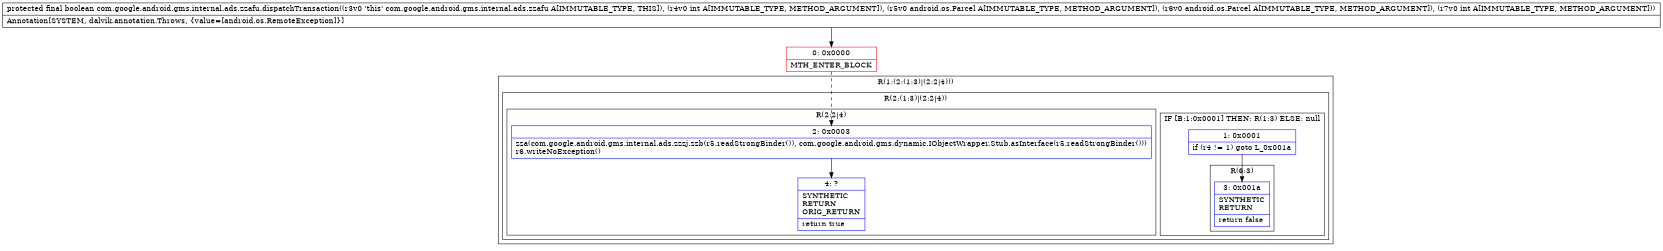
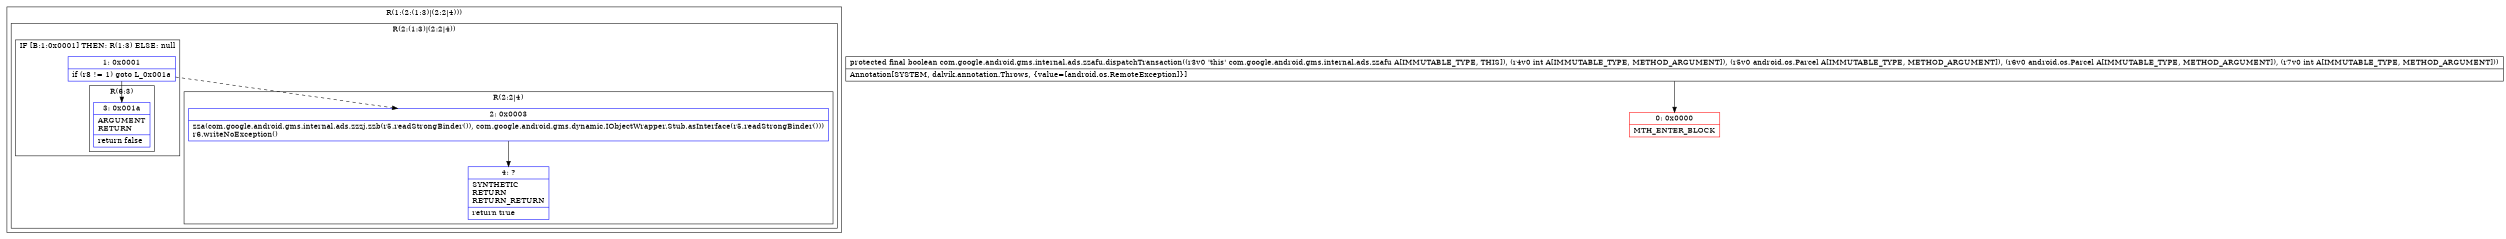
(831, 96) -> (306, 95)
(1242, 148) -> (122, 75)
(1242, 200) -> (122, 120)
(831, 212) -> (509, 201)
